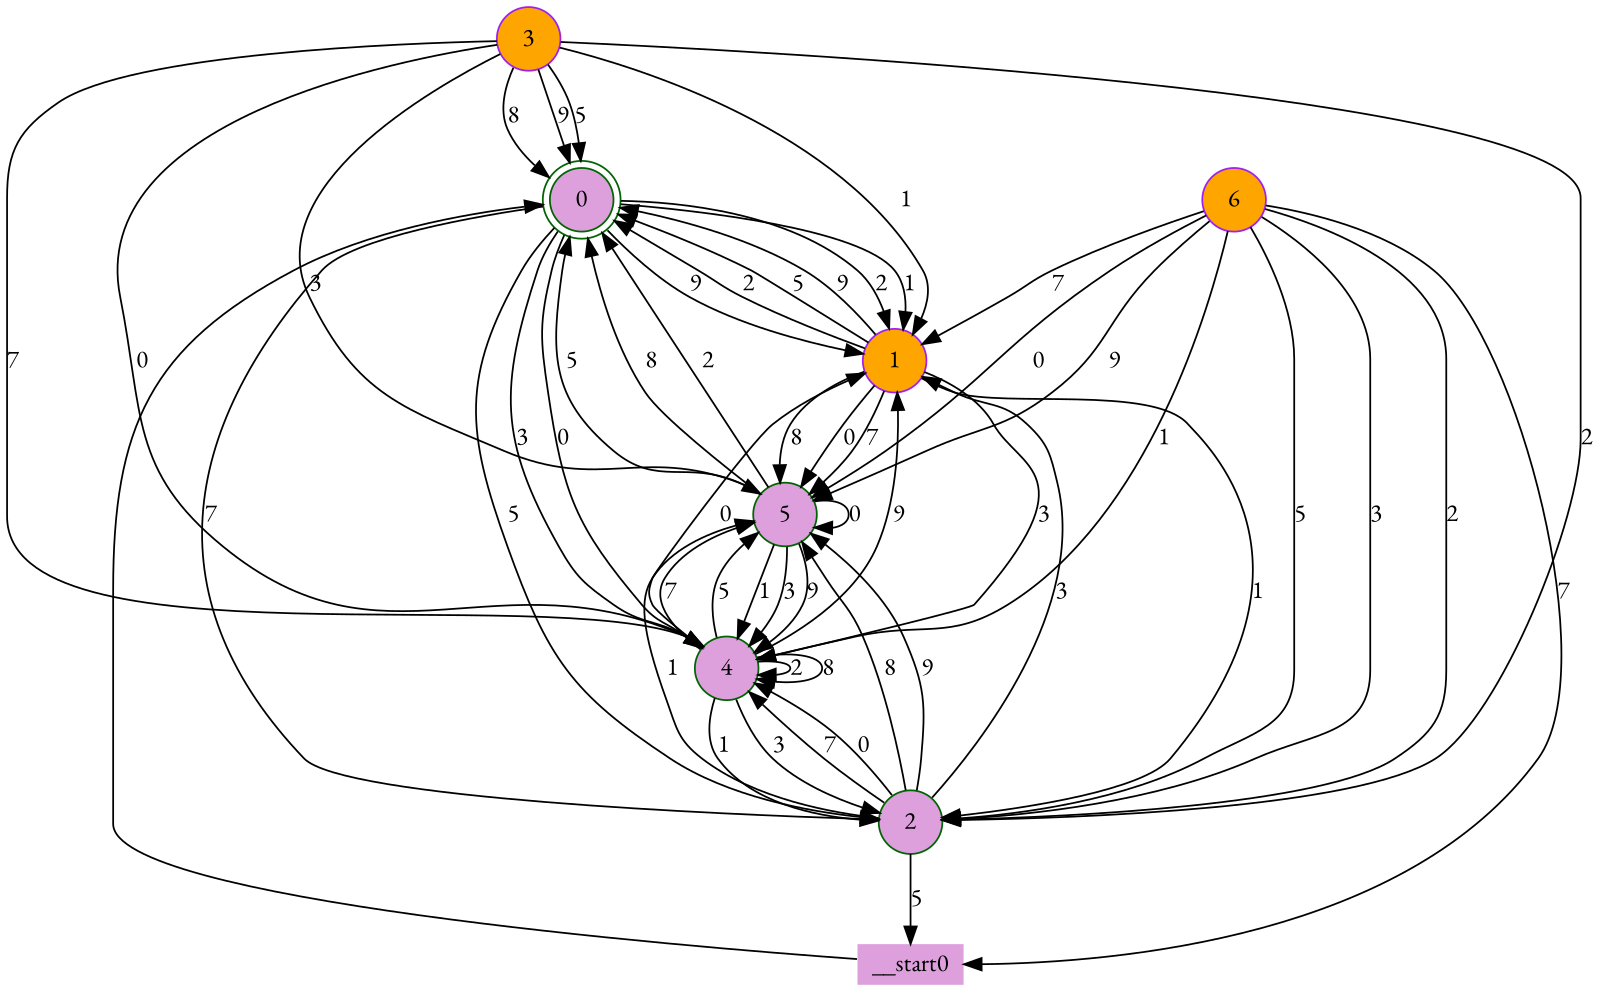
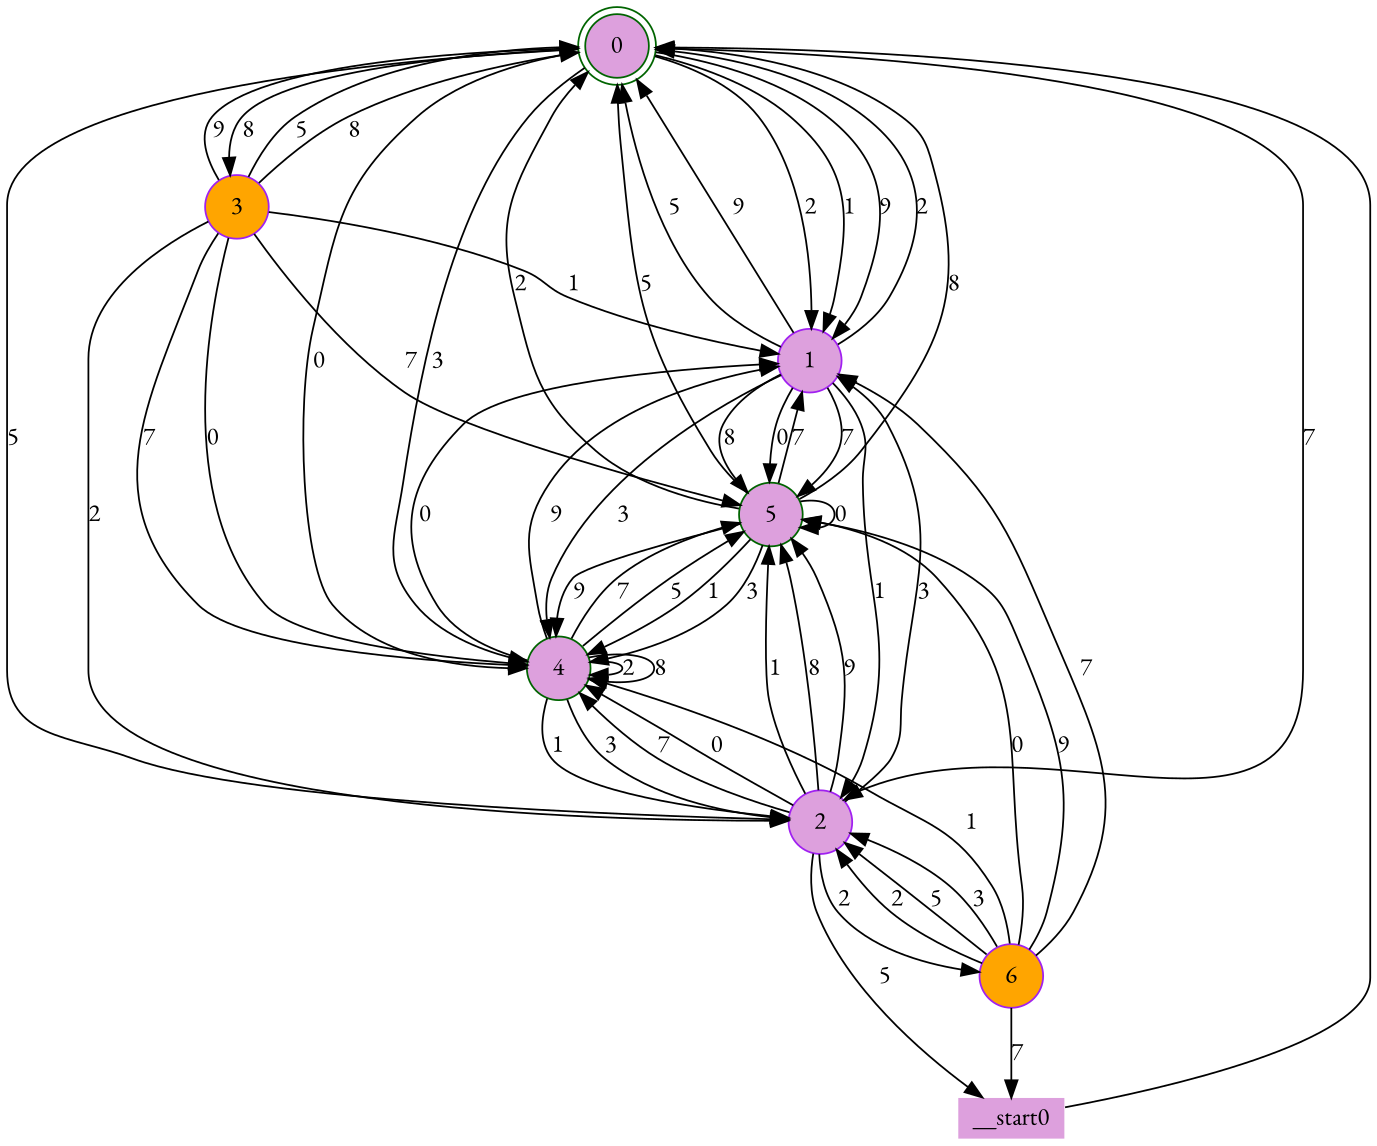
none -> (384, 68)
(316, 284) -> (411, 361)
(895, 361) -> (810, 361)
none -> (788, 446)
(911, 822) -> (820, 822)
none -> (867, 937)
